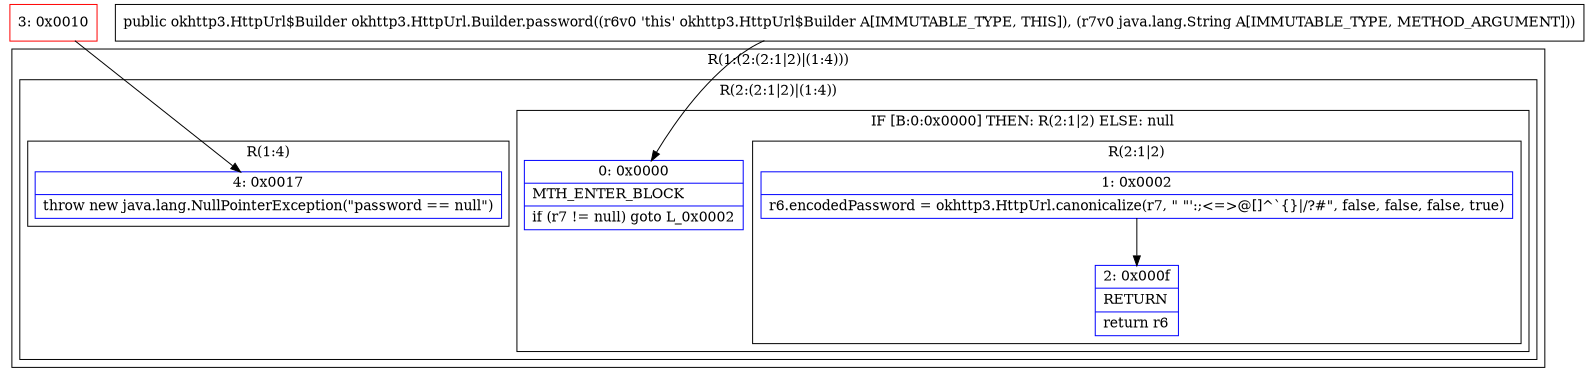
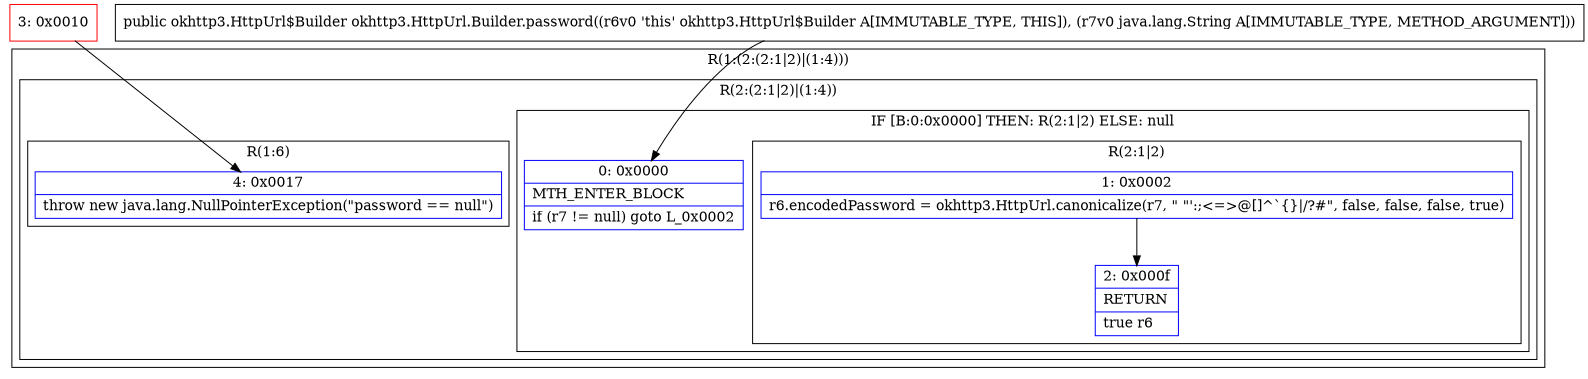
(268, 153) -> (268, 153)
(1136, 323) -> (1128, 323)
